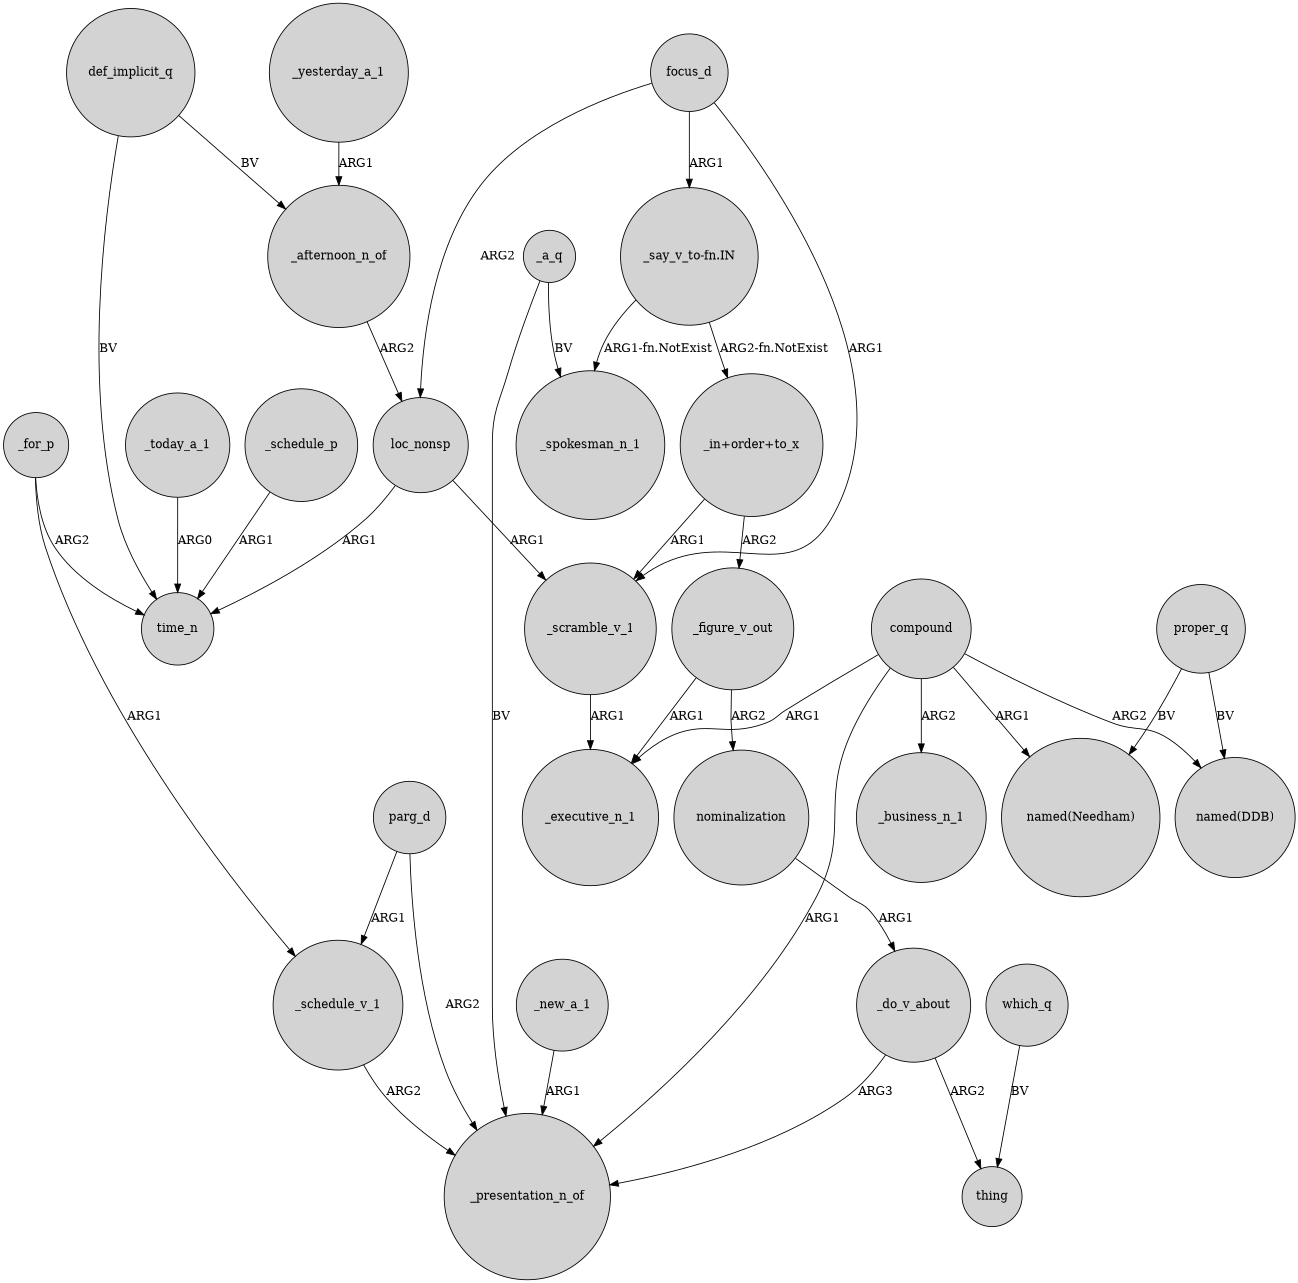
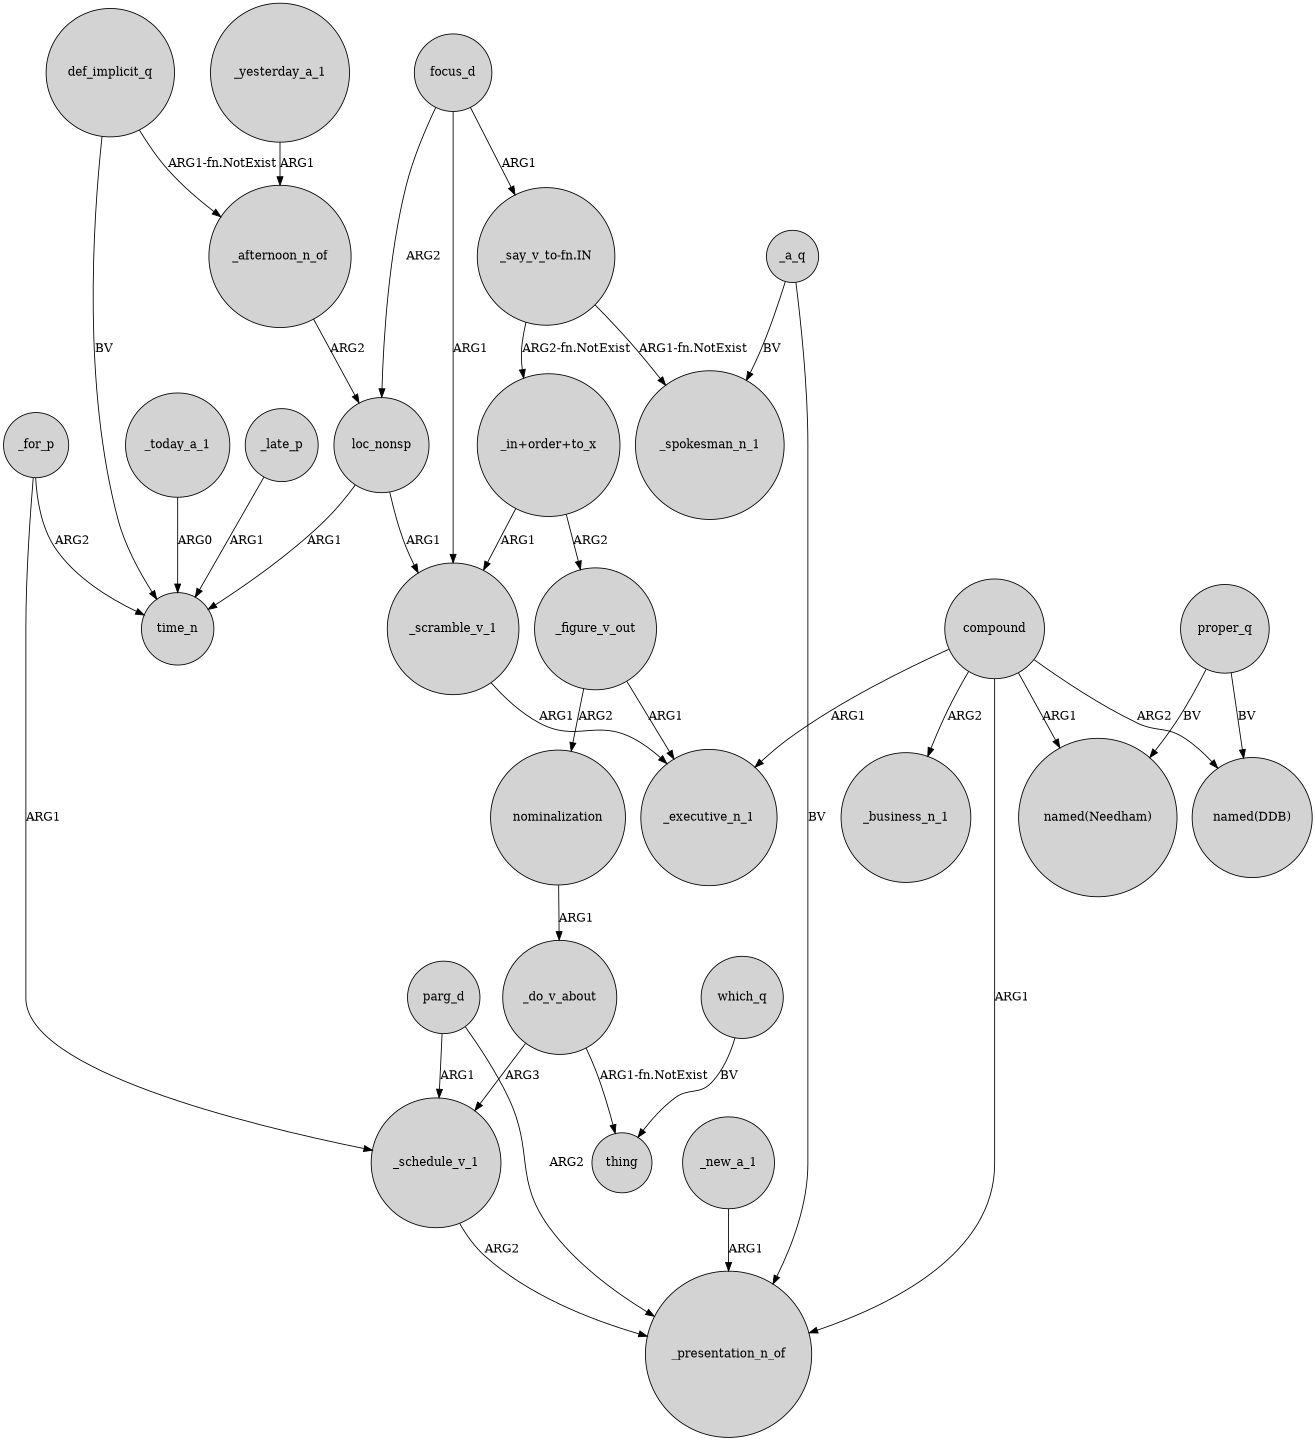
(250, 164) -> (222, 164)
(301, 445) -> (282, 445)
(968, 1092) -> (654, 1076)
(764, 1141) -> (503, 1074)
